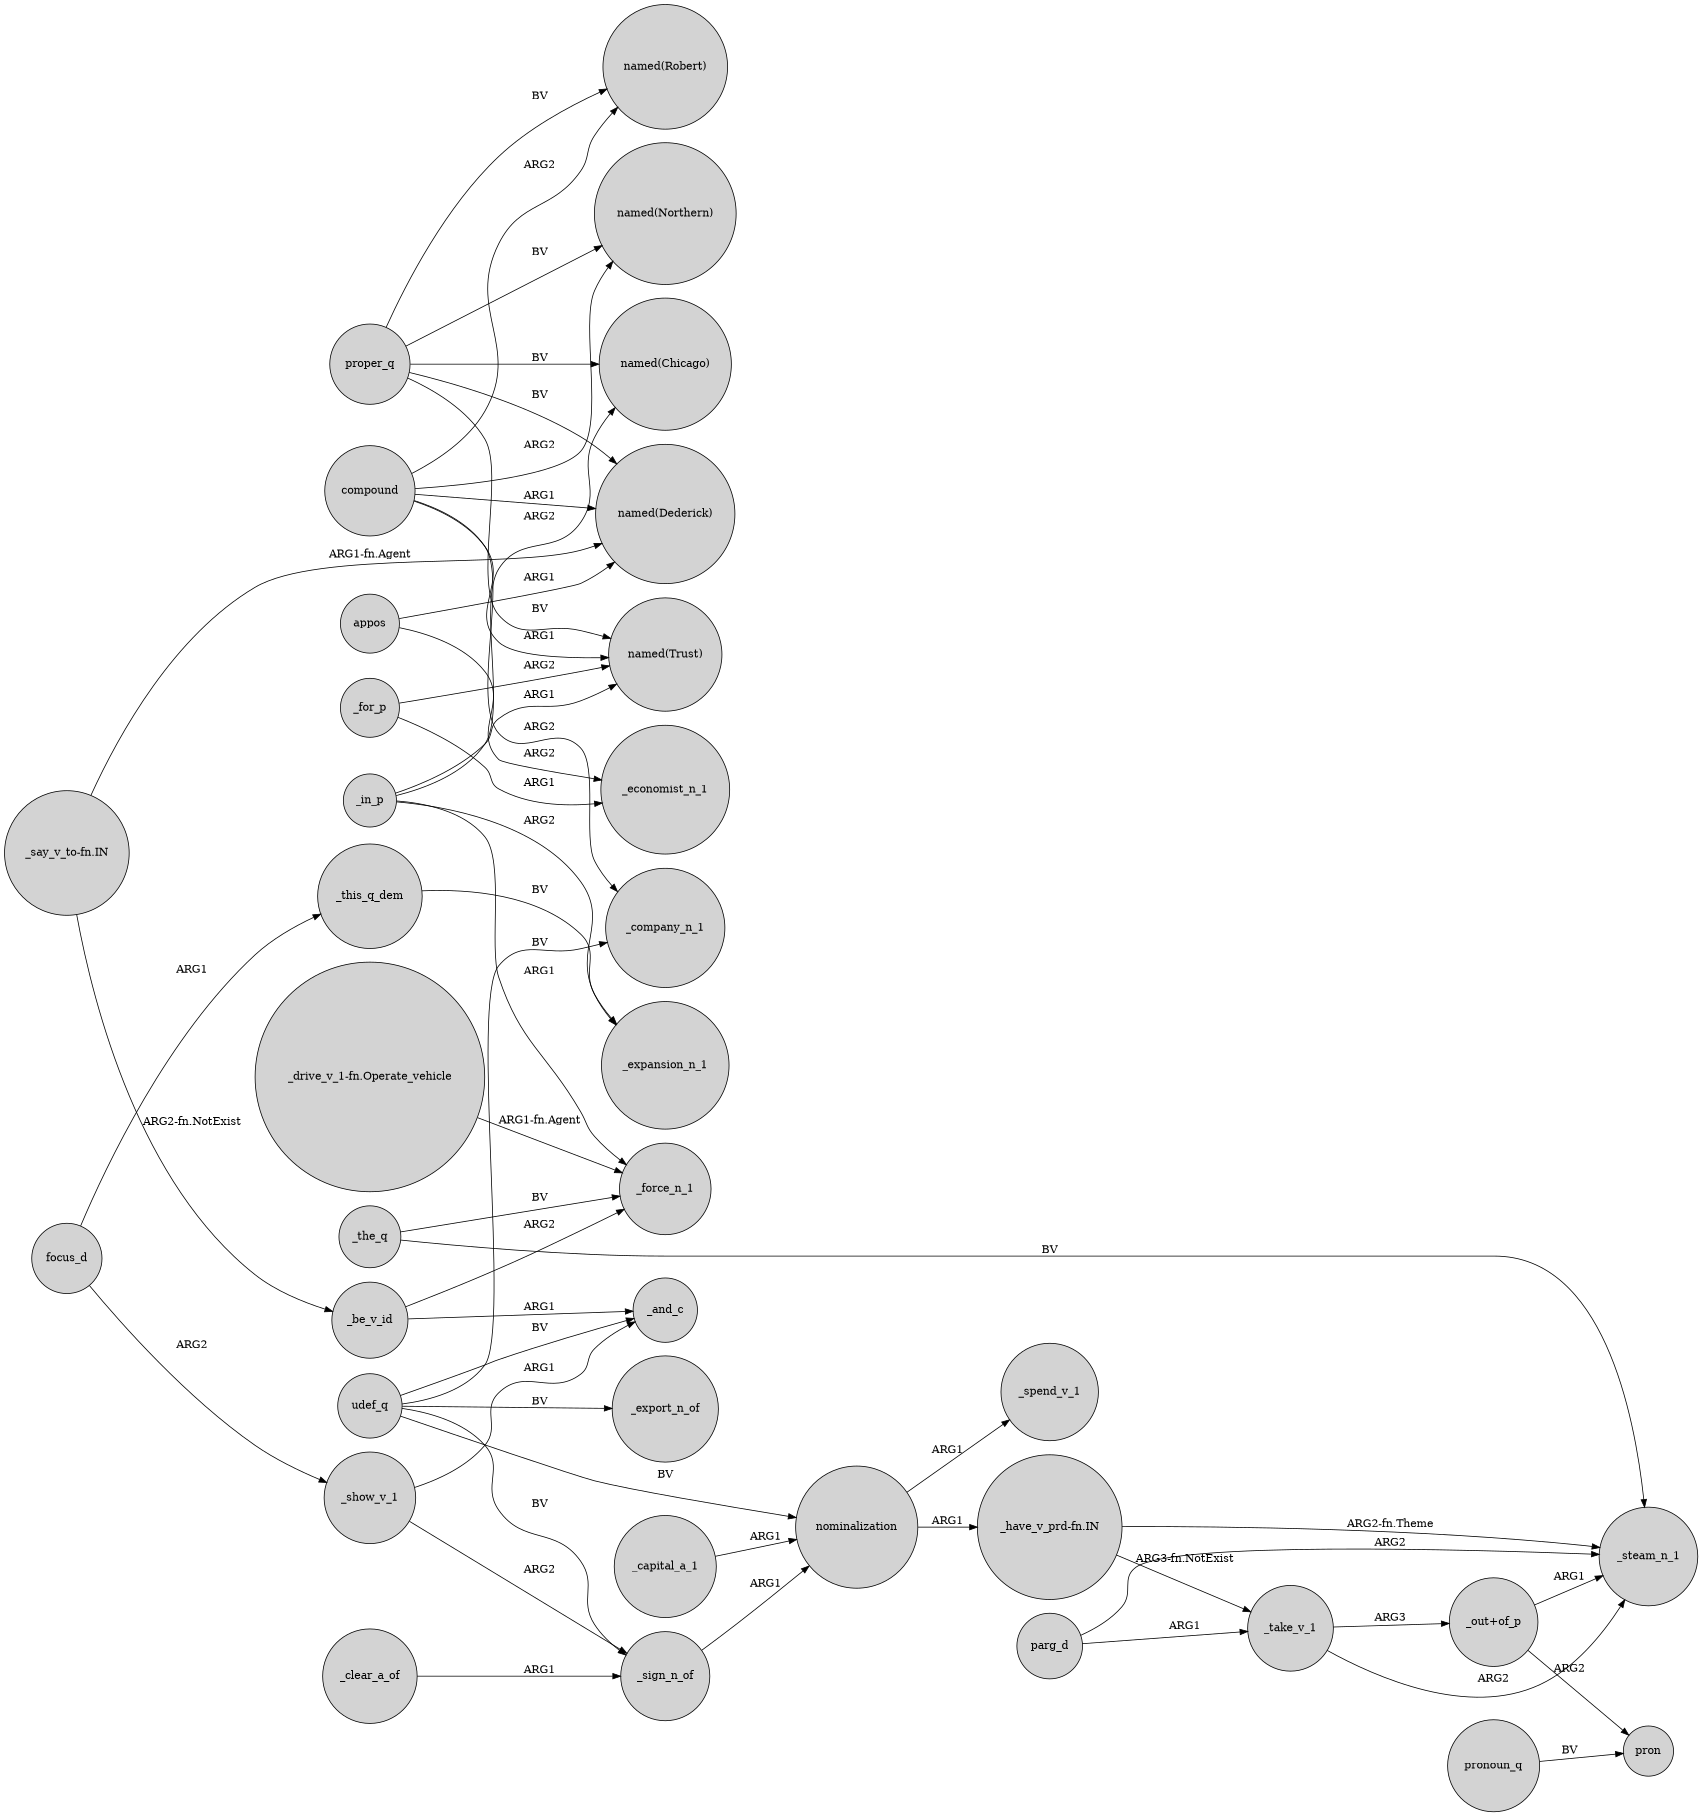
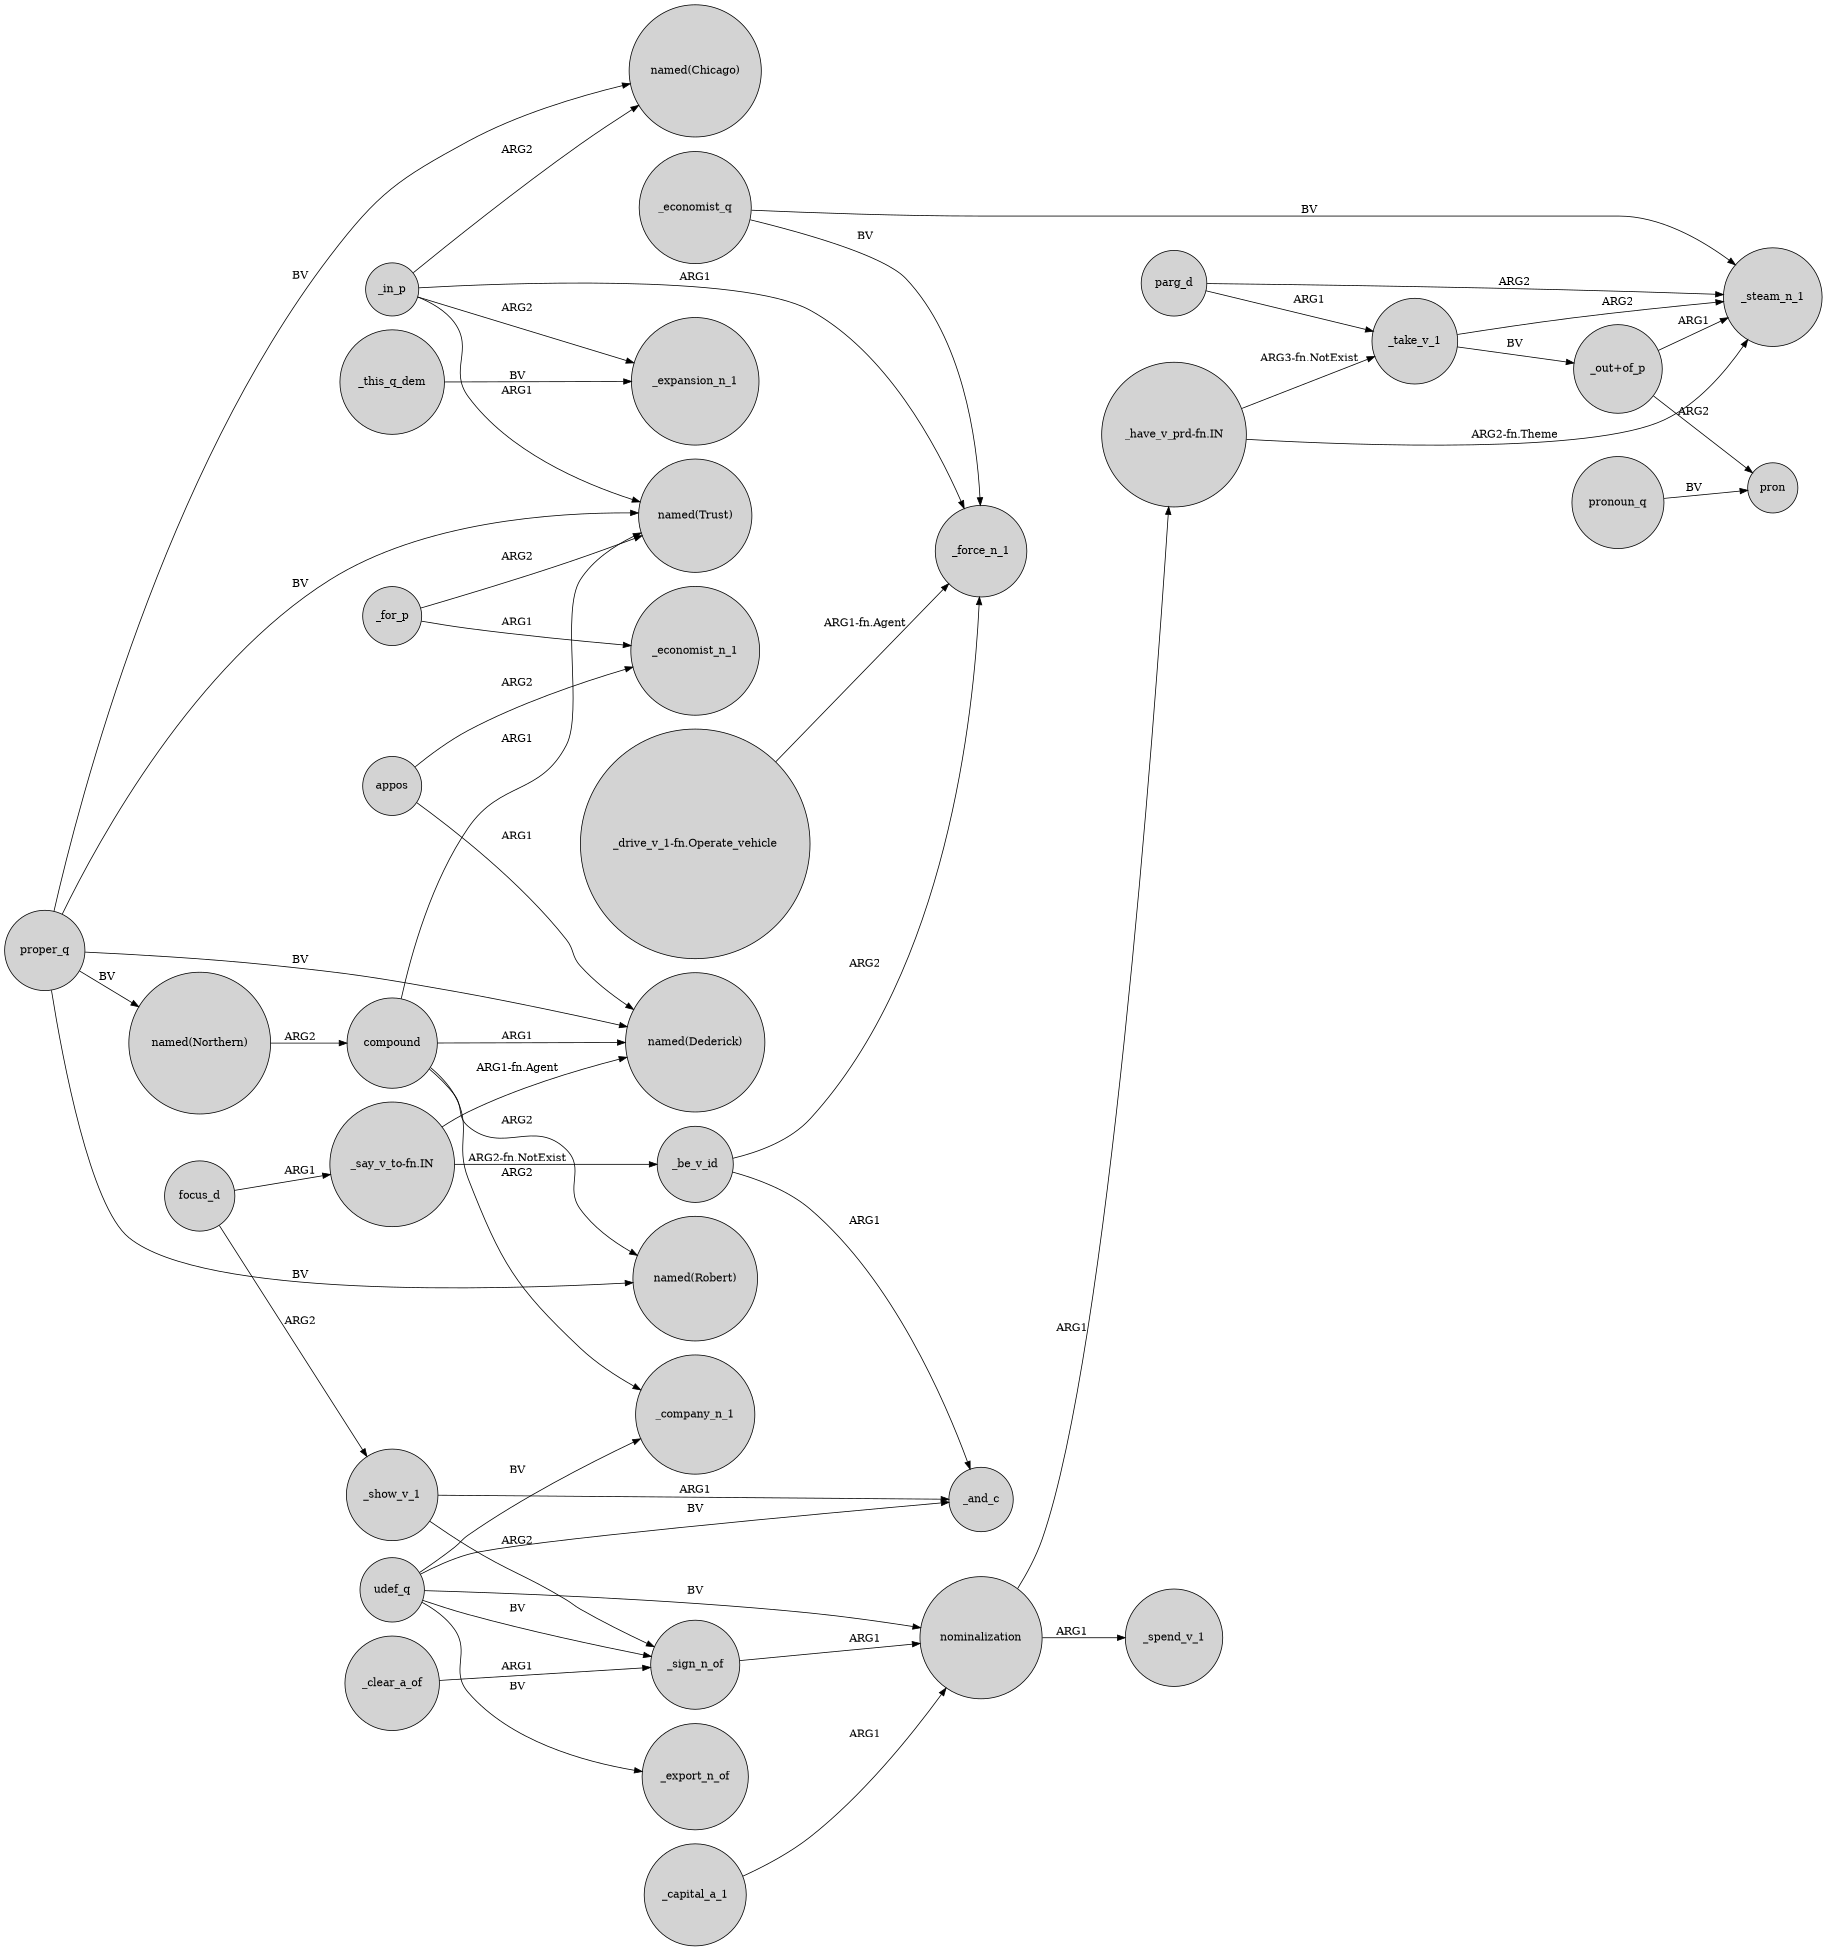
(581, 451) -> (305, 1043)
(174, 1052) -> (278, 1183)
(370, 1237) -> (695, 208)
(1390, 1618) -> (1515, 344)
